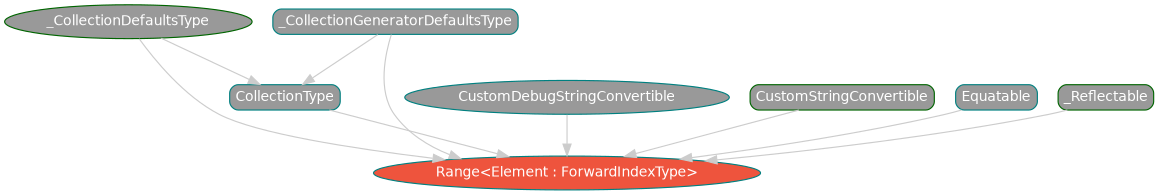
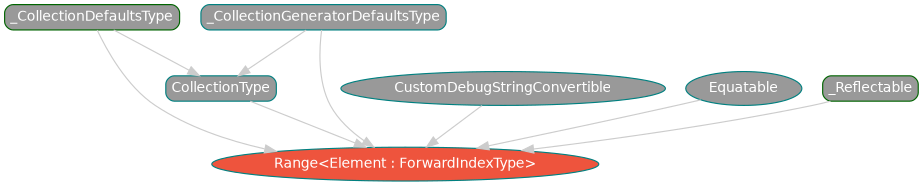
(128, 22) -> (92, 17)
(842, 97) -> none
(997, 97) -> (744, 88)
